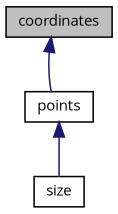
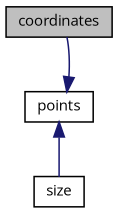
(49, 72) -> (69, 57)
